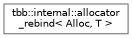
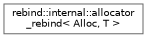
(66, 19) -> (73, 19)
